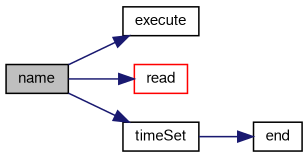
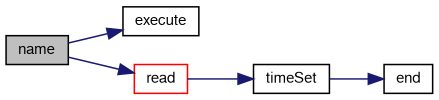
(92, 104) -> (213, 79)
